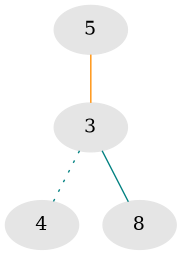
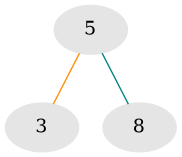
(115, 176) -> (115, 79)
(42, 225) -> none
